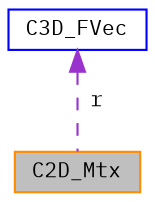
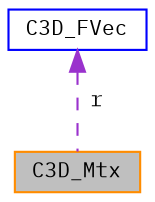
(78, 172) -> (78, 172)
